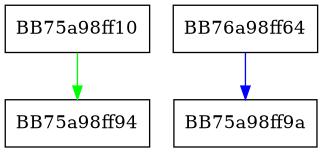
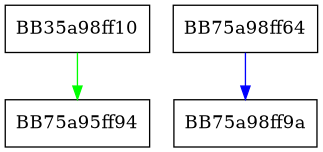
(77, 29) -> (77, 29)
(245, 29) -> (245, 29)
(77, 123) -> (77, 123)
